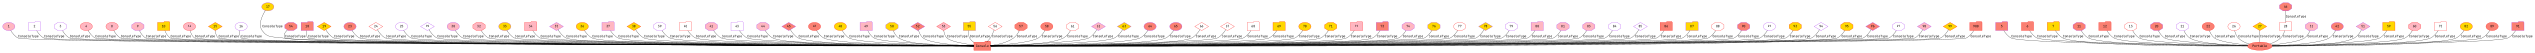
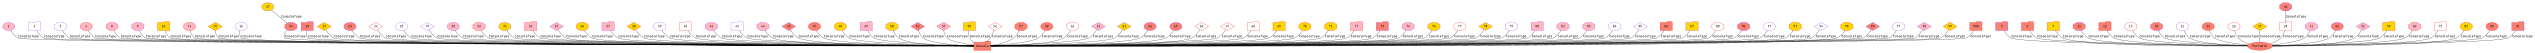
(606, 44) -> (279, 17)
